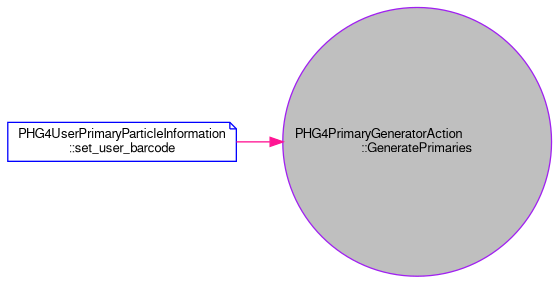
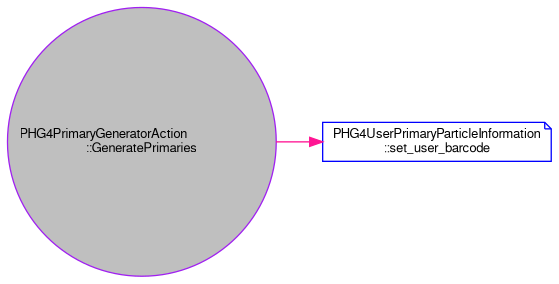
(253, 142) -> (293, 142)
